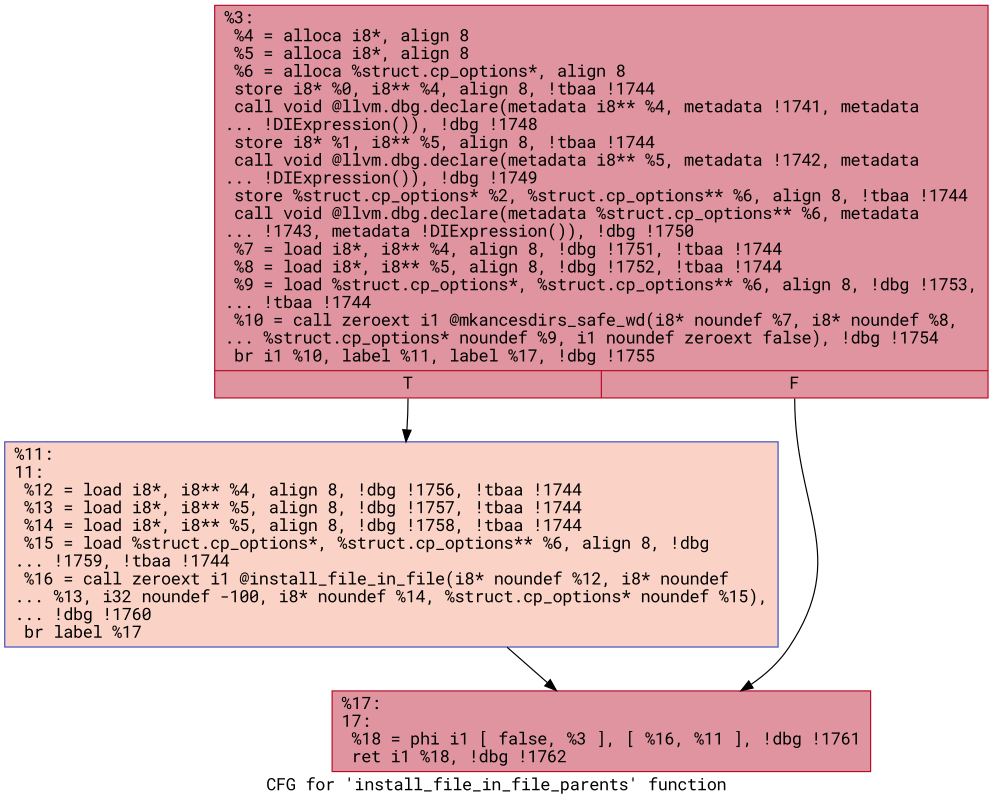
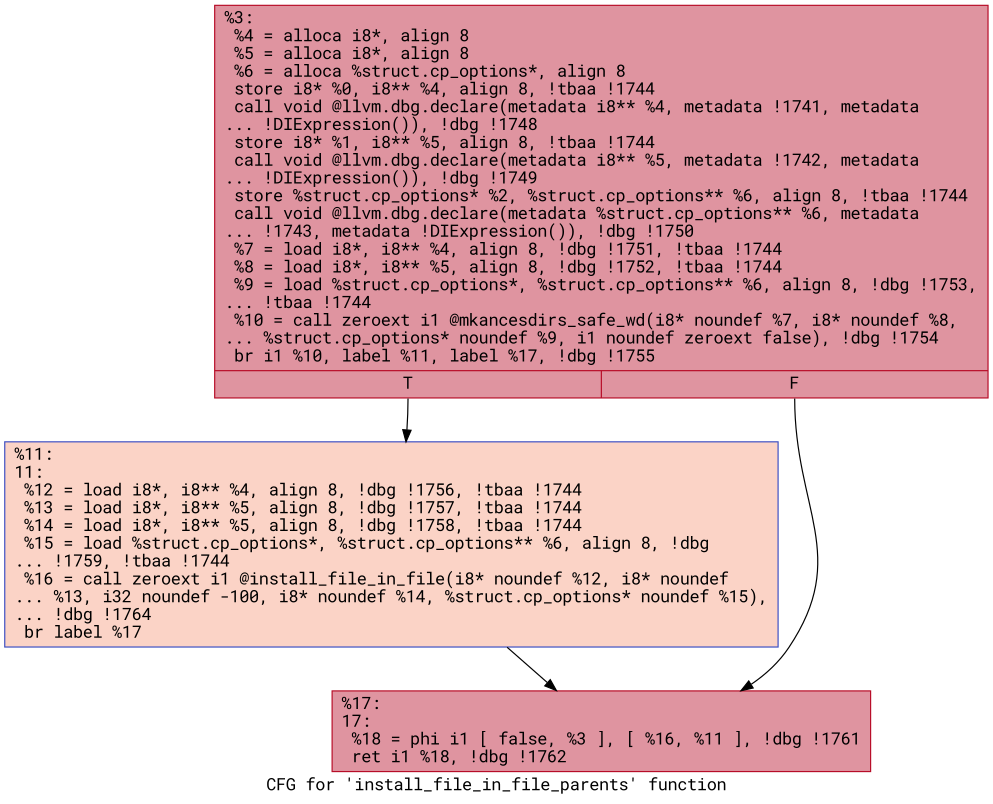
(83, 615) -> (83, 615)
